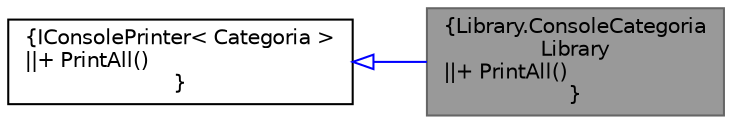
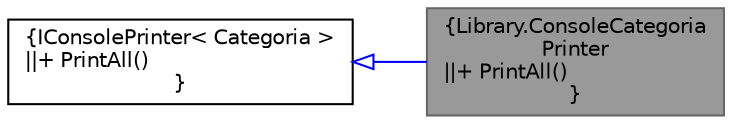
(575, 62) -> (575, 62)
